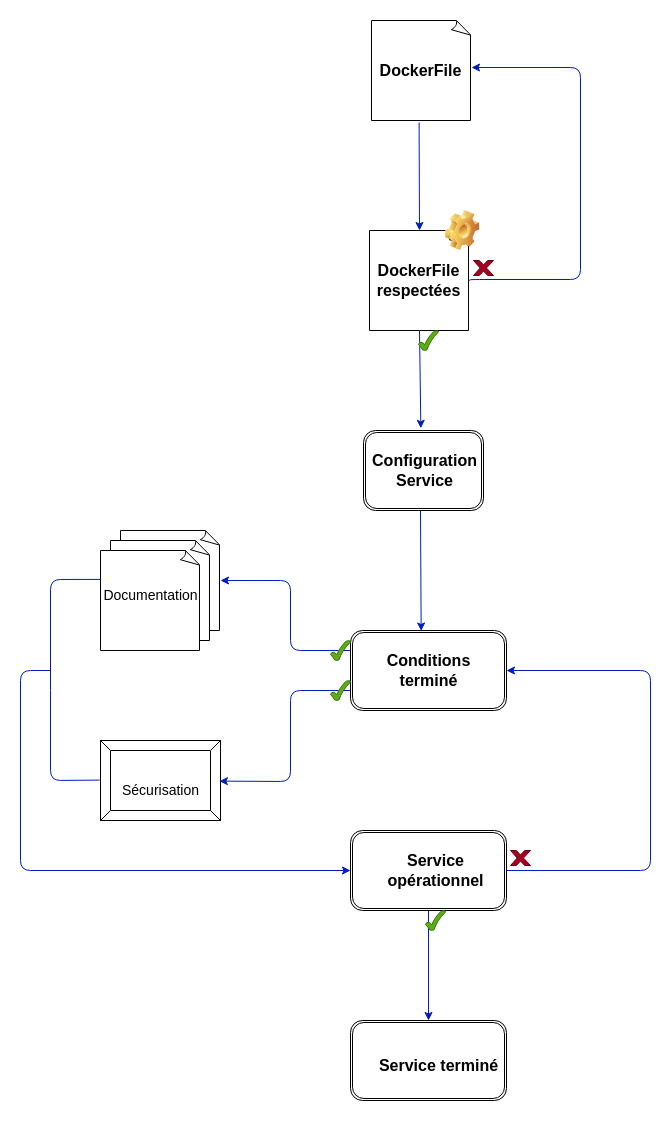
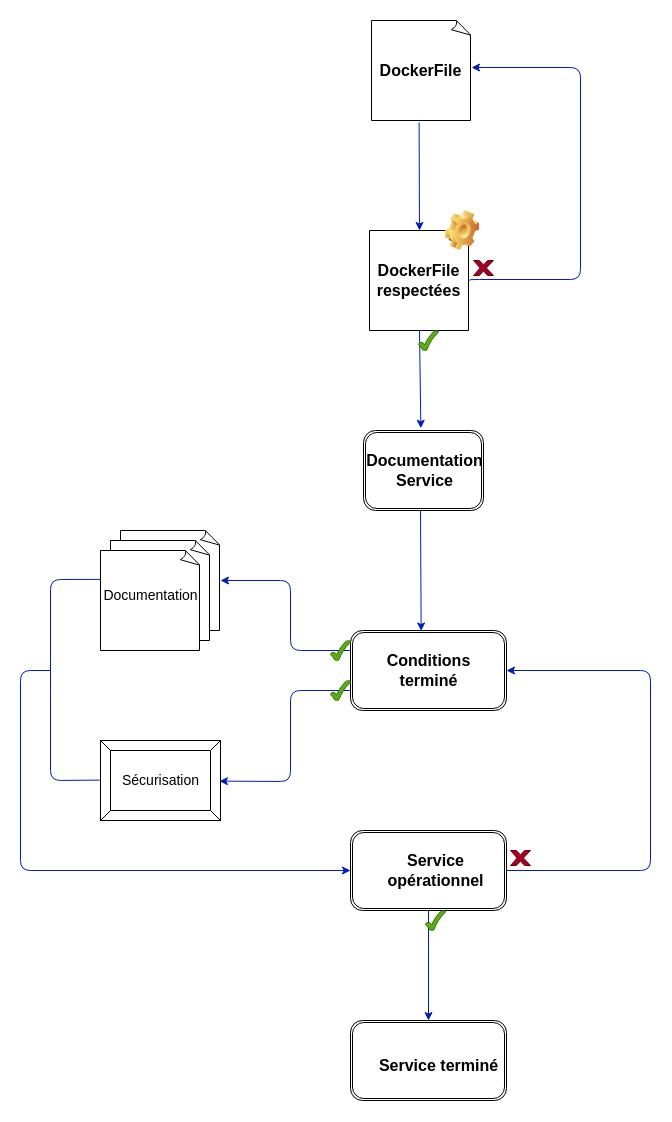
(425, 471) -> (425, 471)
(161, 791) -> (161, 781)
